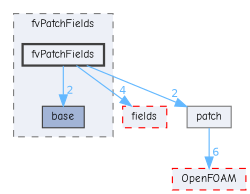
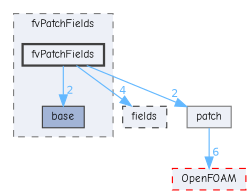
(145, 117) -> (145, 117)
